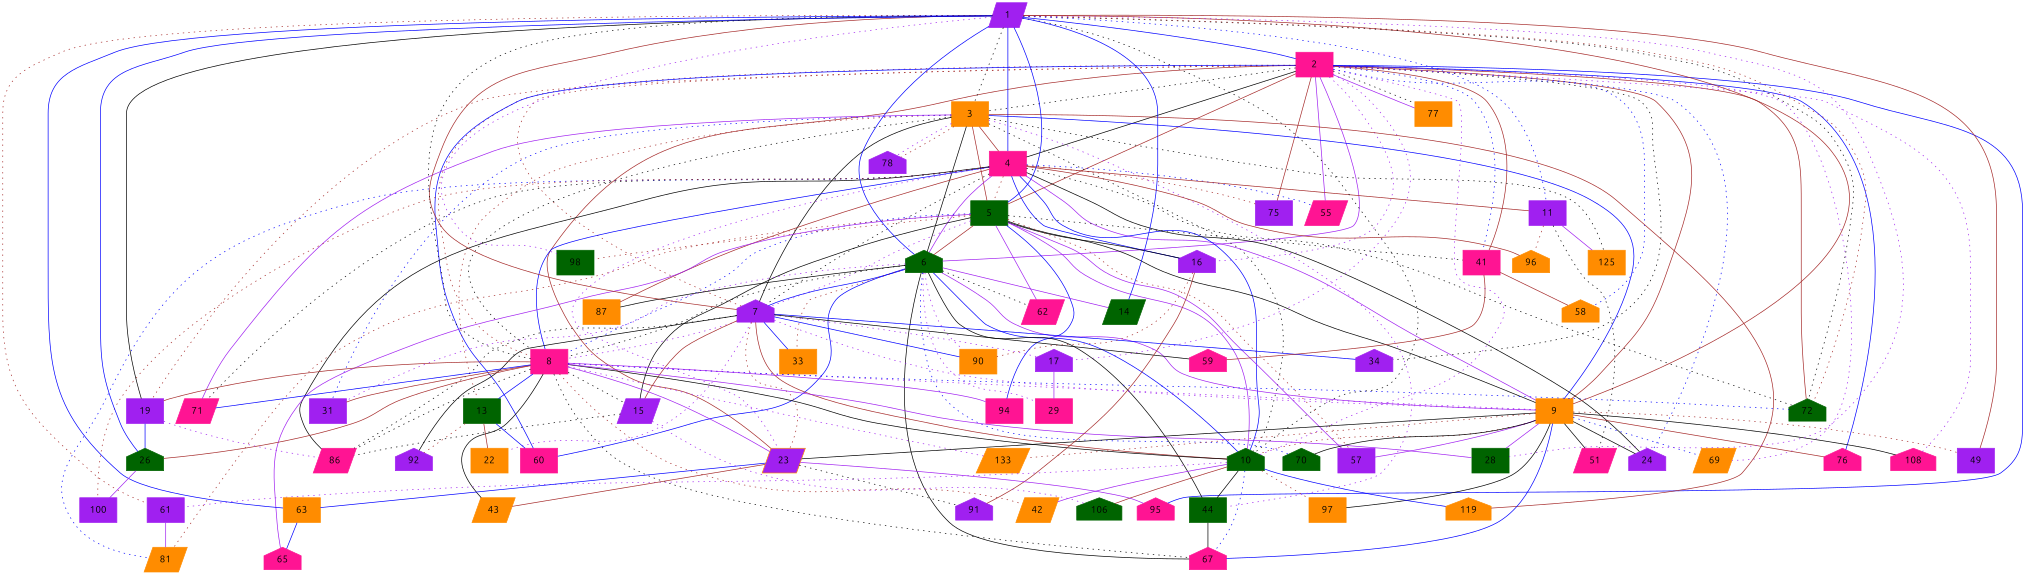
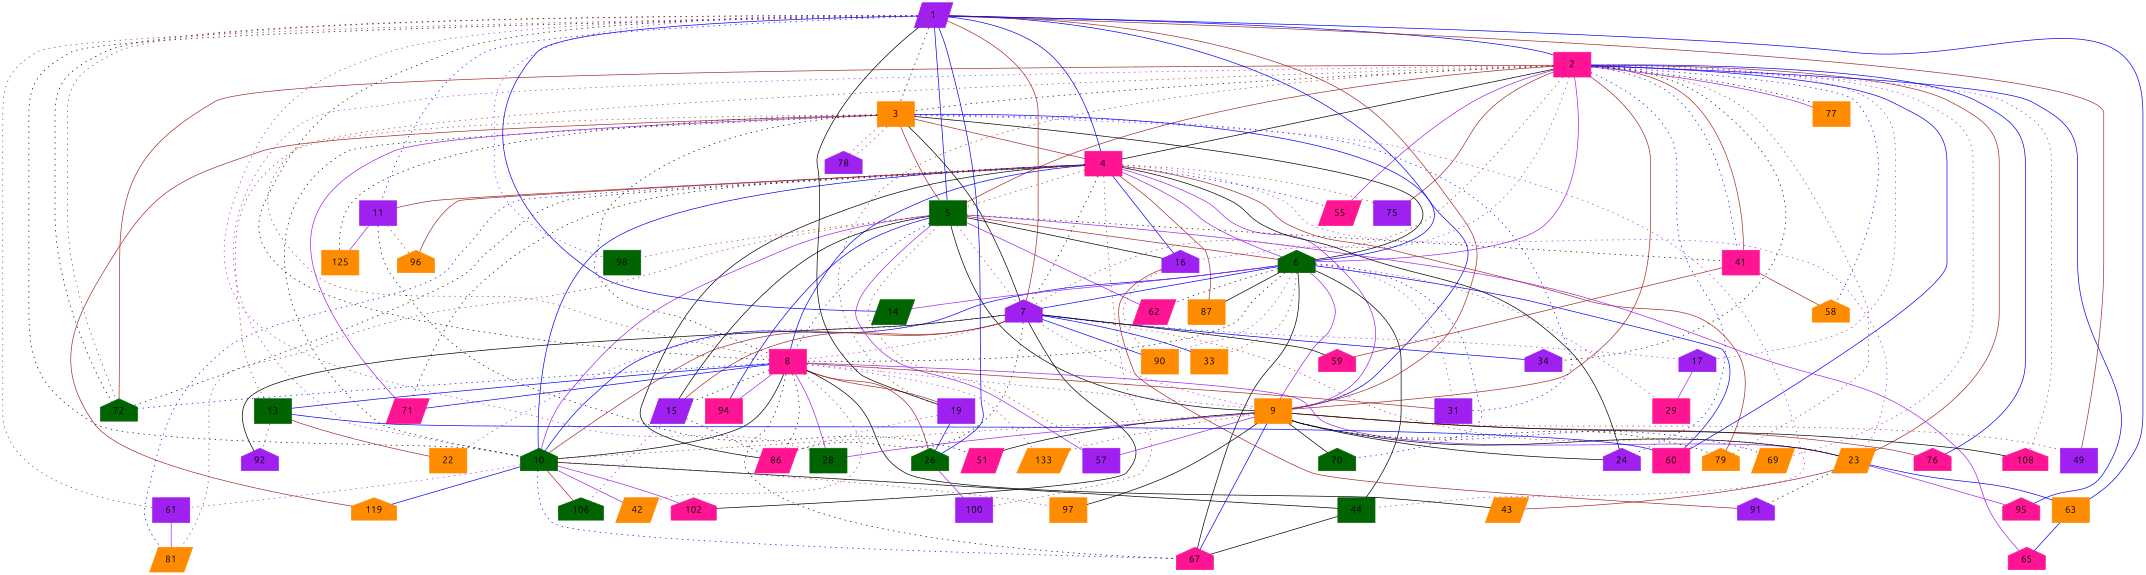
(784, 461) -> (1854, 461)
none -> (1721, 461)
none -> (694, 510)
